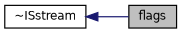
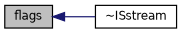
(113, 17) -> (80, 17)
